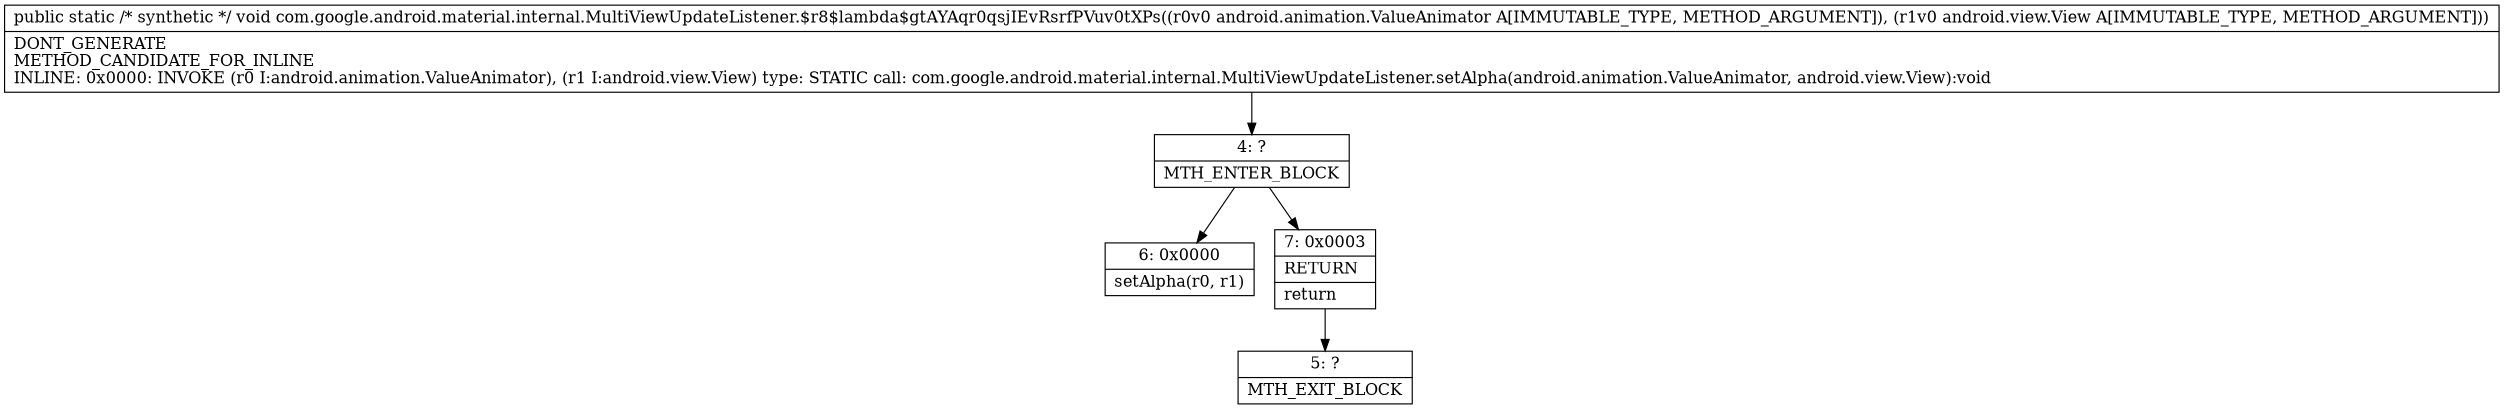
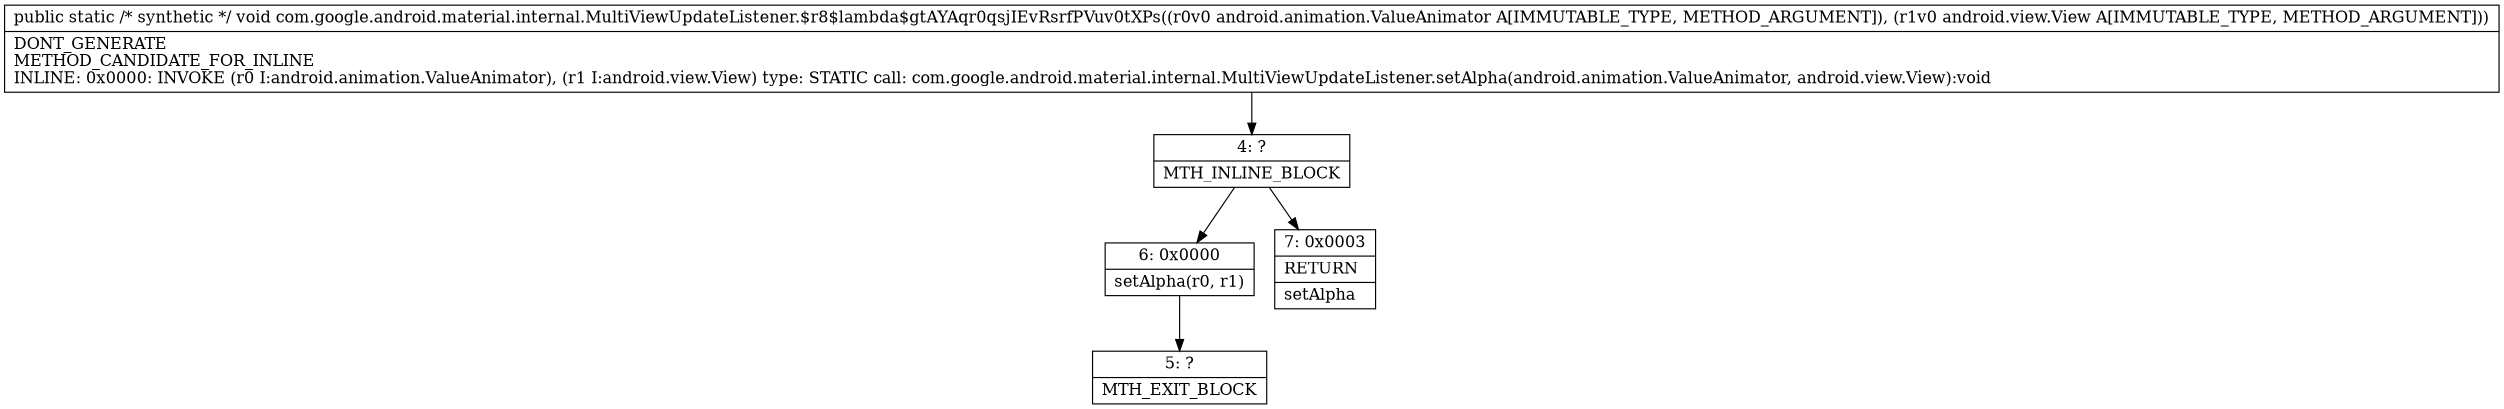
(1252, 174) -> (1252, 174)
(1310, 295) -> (1320, 295)
(1325, 324) -> (1180, 318)
